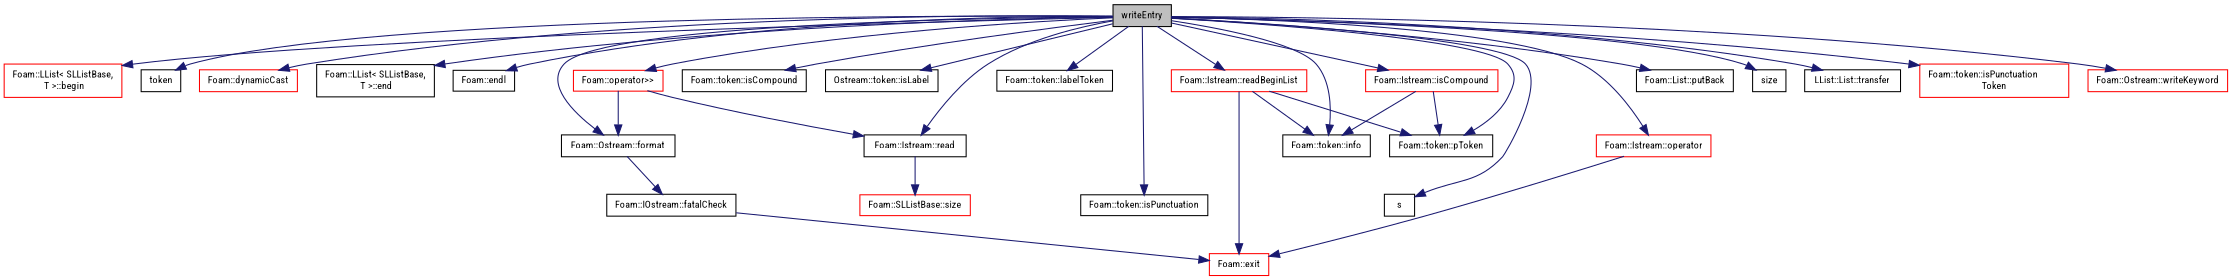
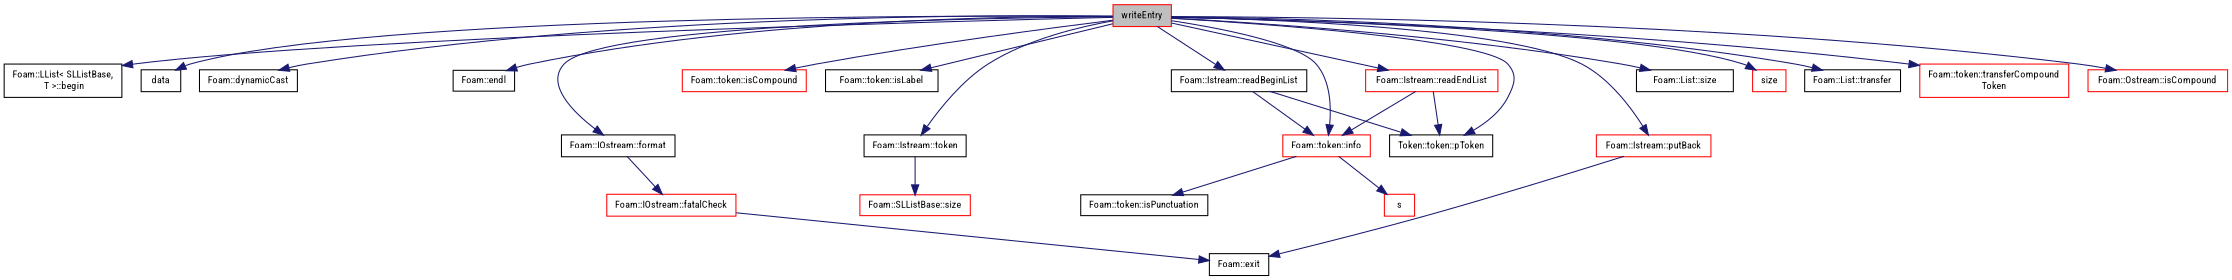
(1142, 16) -> (1142, 16)
(1510, 56) -> (1359, 172)
(63, 81) -> (63, 81)
(161, 81) -> (161, 81)
(248, 81) -> (248, 81)
(376, 81) -> none
(618, 81) -> none
(744, 81) -> (744, 81)
(882, 81) -> (882, 81)
(1055, 81) -> none
(1239, 81) -> (1239, 81)
(1432, 81) -> (1432, 81)
(1685, 81) -> (1685, 81)
(1769, 81) -> (1769, 81)
(1853, 81) -> (1853, 81)
(1994, 81) -> (1994, 81)
(2158, 81) -> (2158, 81)
(1143, 105) -> (1240, 174)
(618, 146) -> (618, 146)
(915, 146) -> (915, 146)
(1327, 146) -> (1327, 146)
(1441, 146) -> (1441, 146)
(1654, 146) -> (1654, 146)
(1239, 168) -> none
(671, 205) -> (671, 205)
(1399, 205) -> (1399, 205)
(1239, 265) -> (1239, 265)
